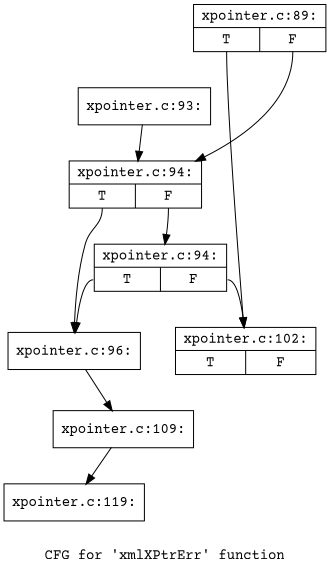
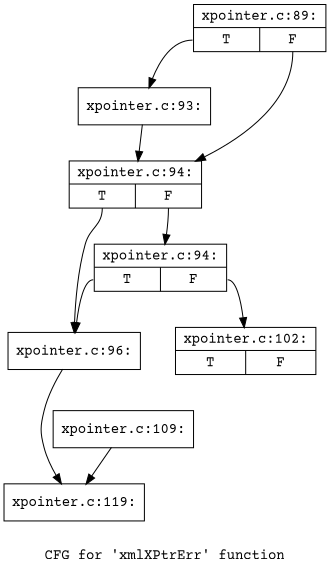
(233, 185) -> (167, 53)
(96, 386) -> (42, 422)
